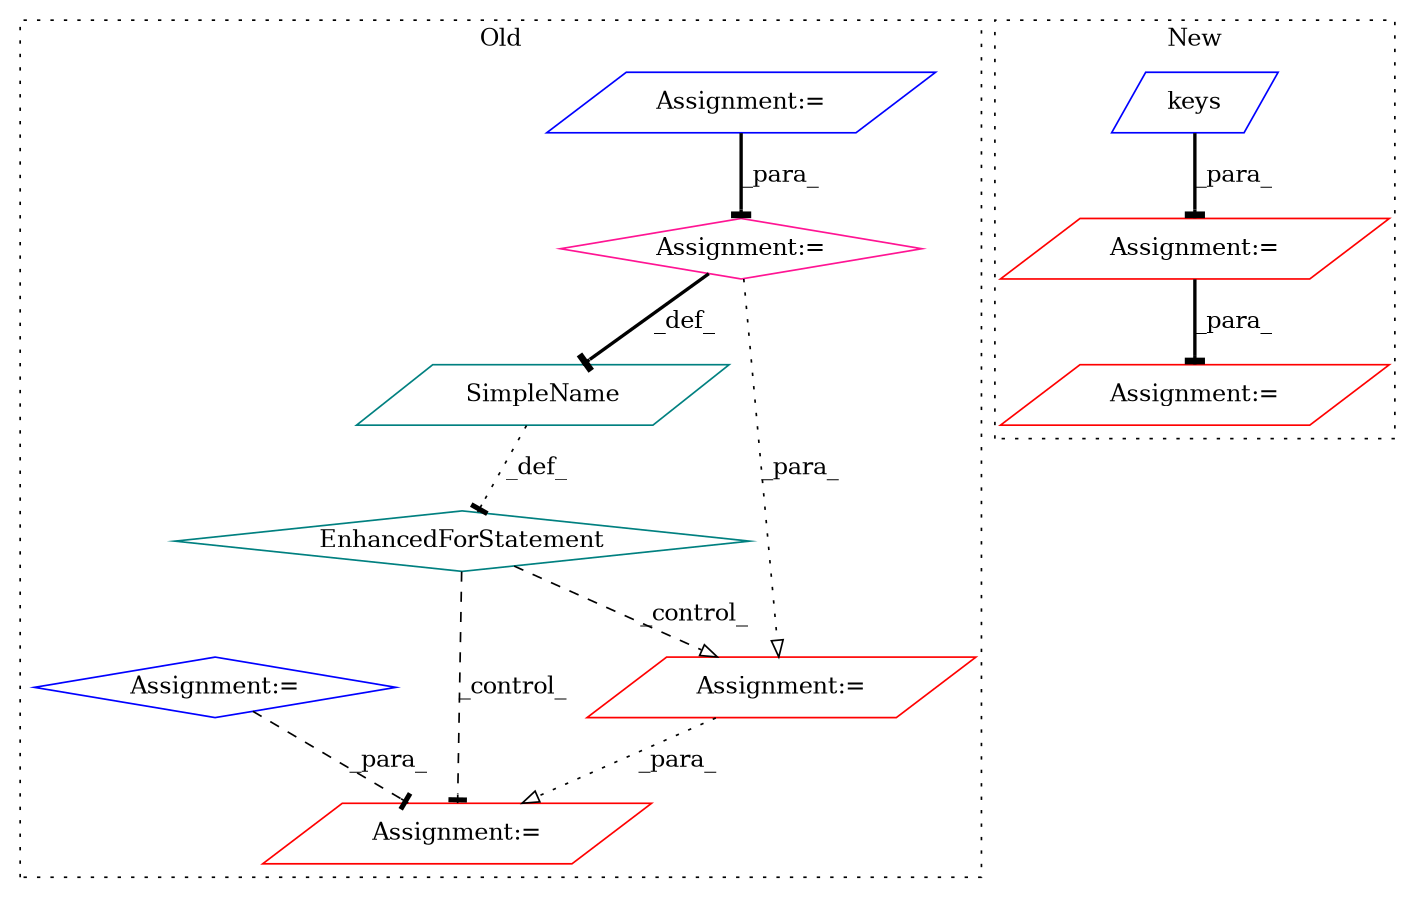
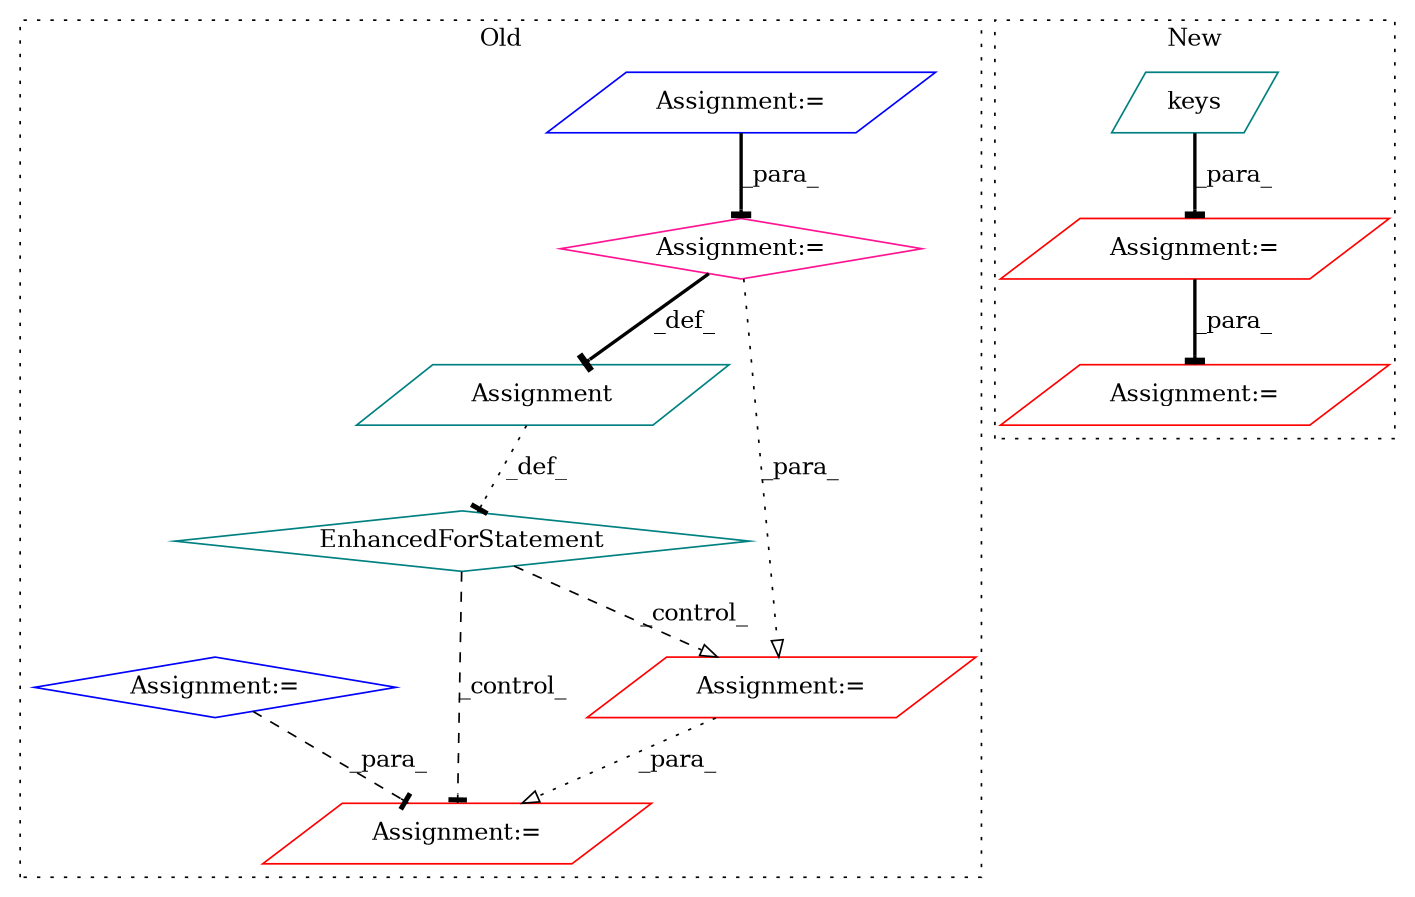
(1195, 103) -> (1195, 103)
(543, 395) -> (543, 395)
